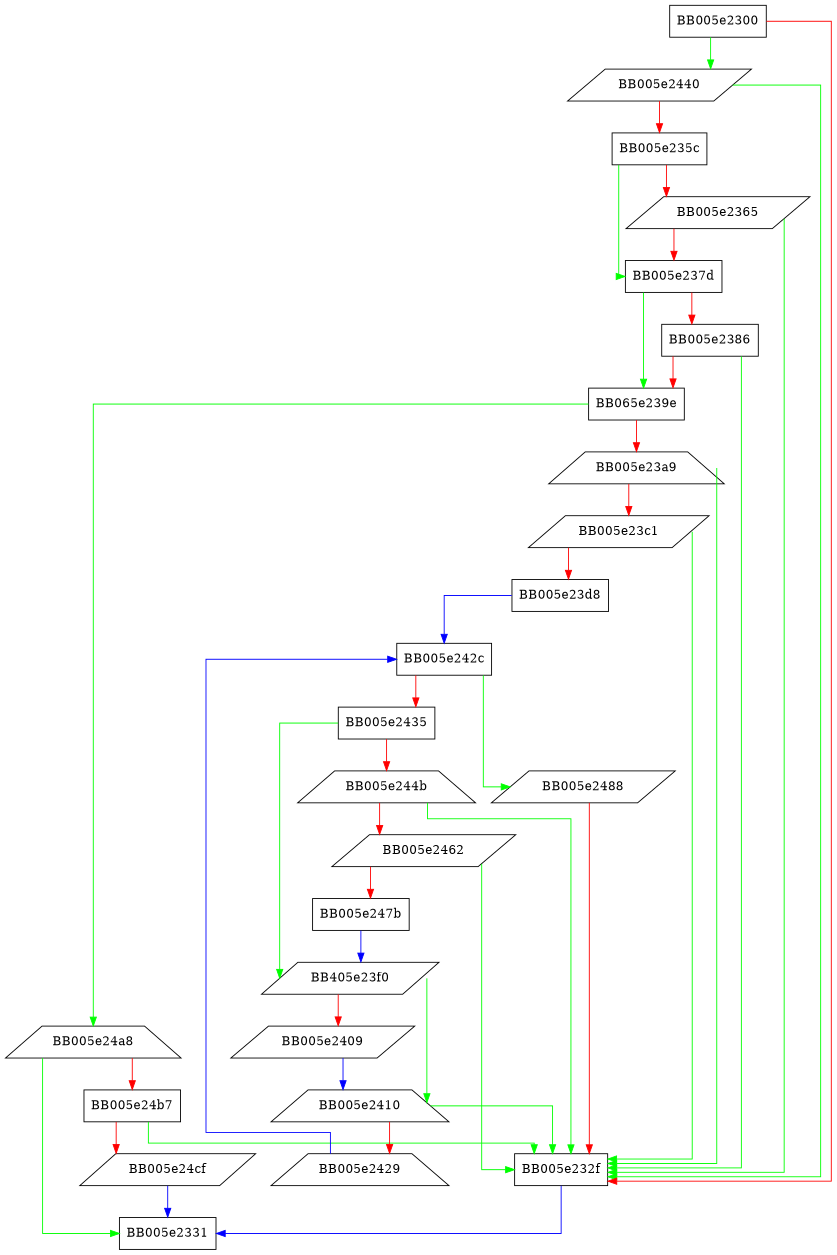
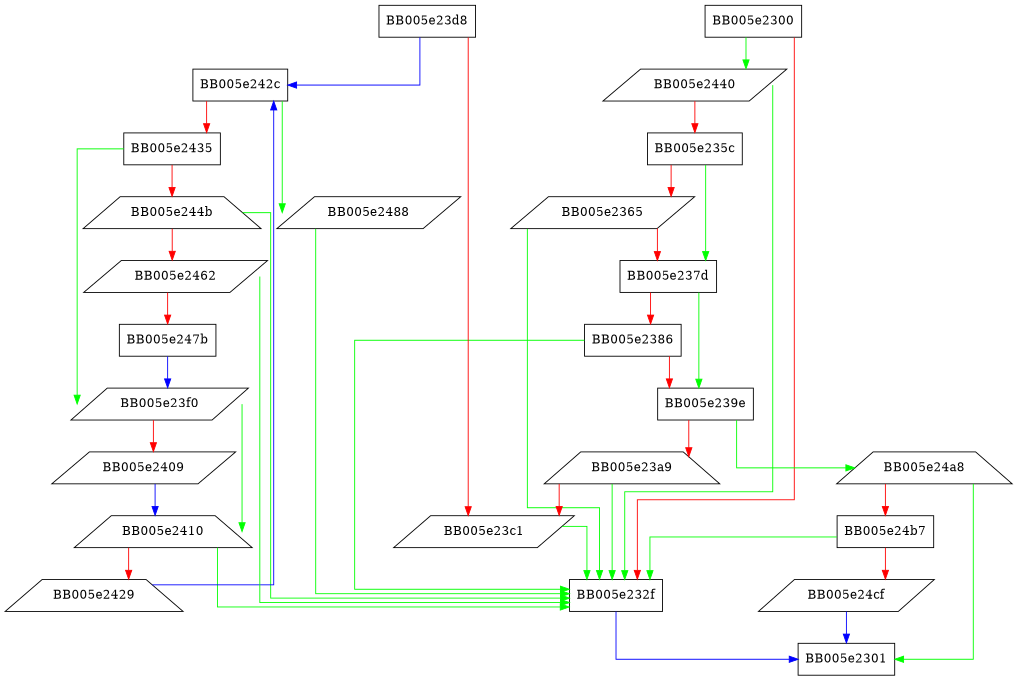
(636, 404) -> (706, 404)
(568, 559) -> (468, 272)
(589, 974) -> (316, 534)
(350, 978) -> (160, 404)
(168, 1233) -> (846, 659)
